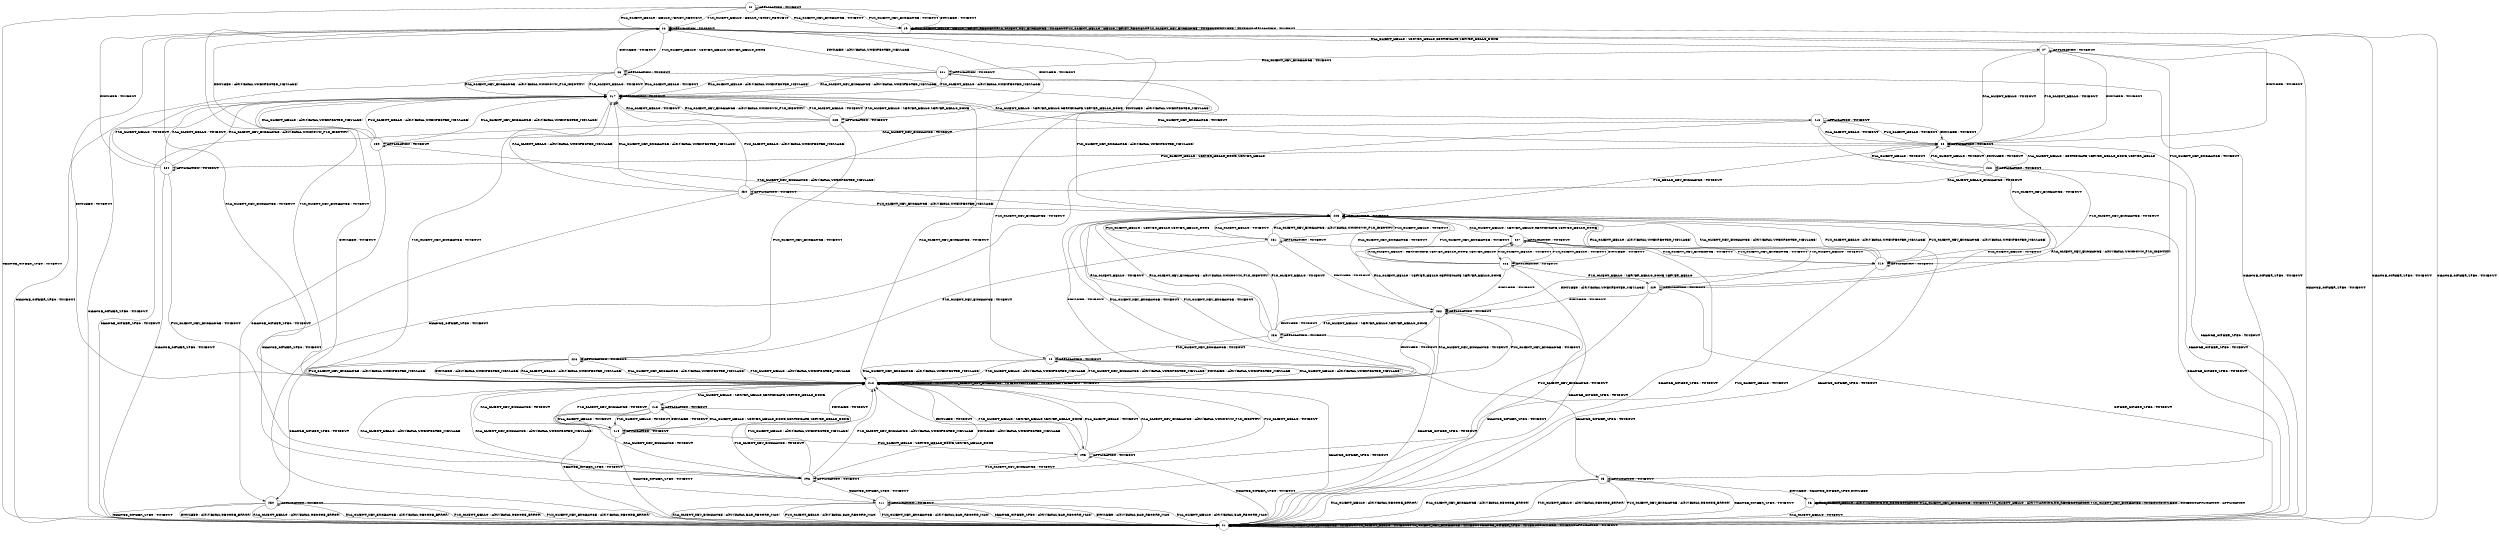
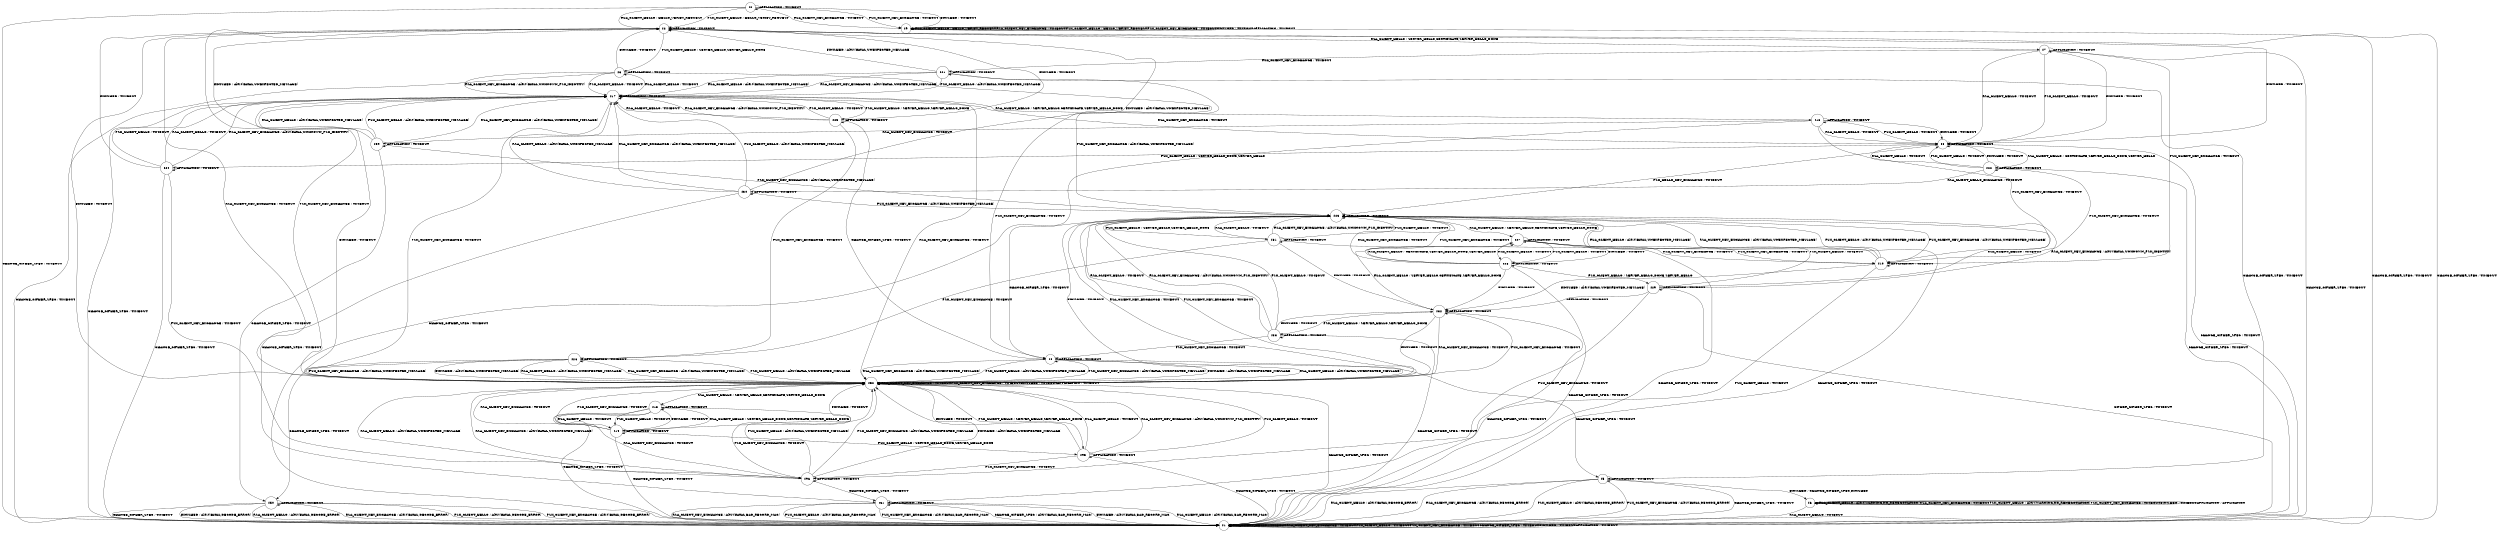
(1588, 300) -> (1588, 300)
(871, 383) -> (871, 383)
(2281, 453) -> (1072, 224)
(100, 478) -> (874, 283)
(882, 503) -> (882, 503)
